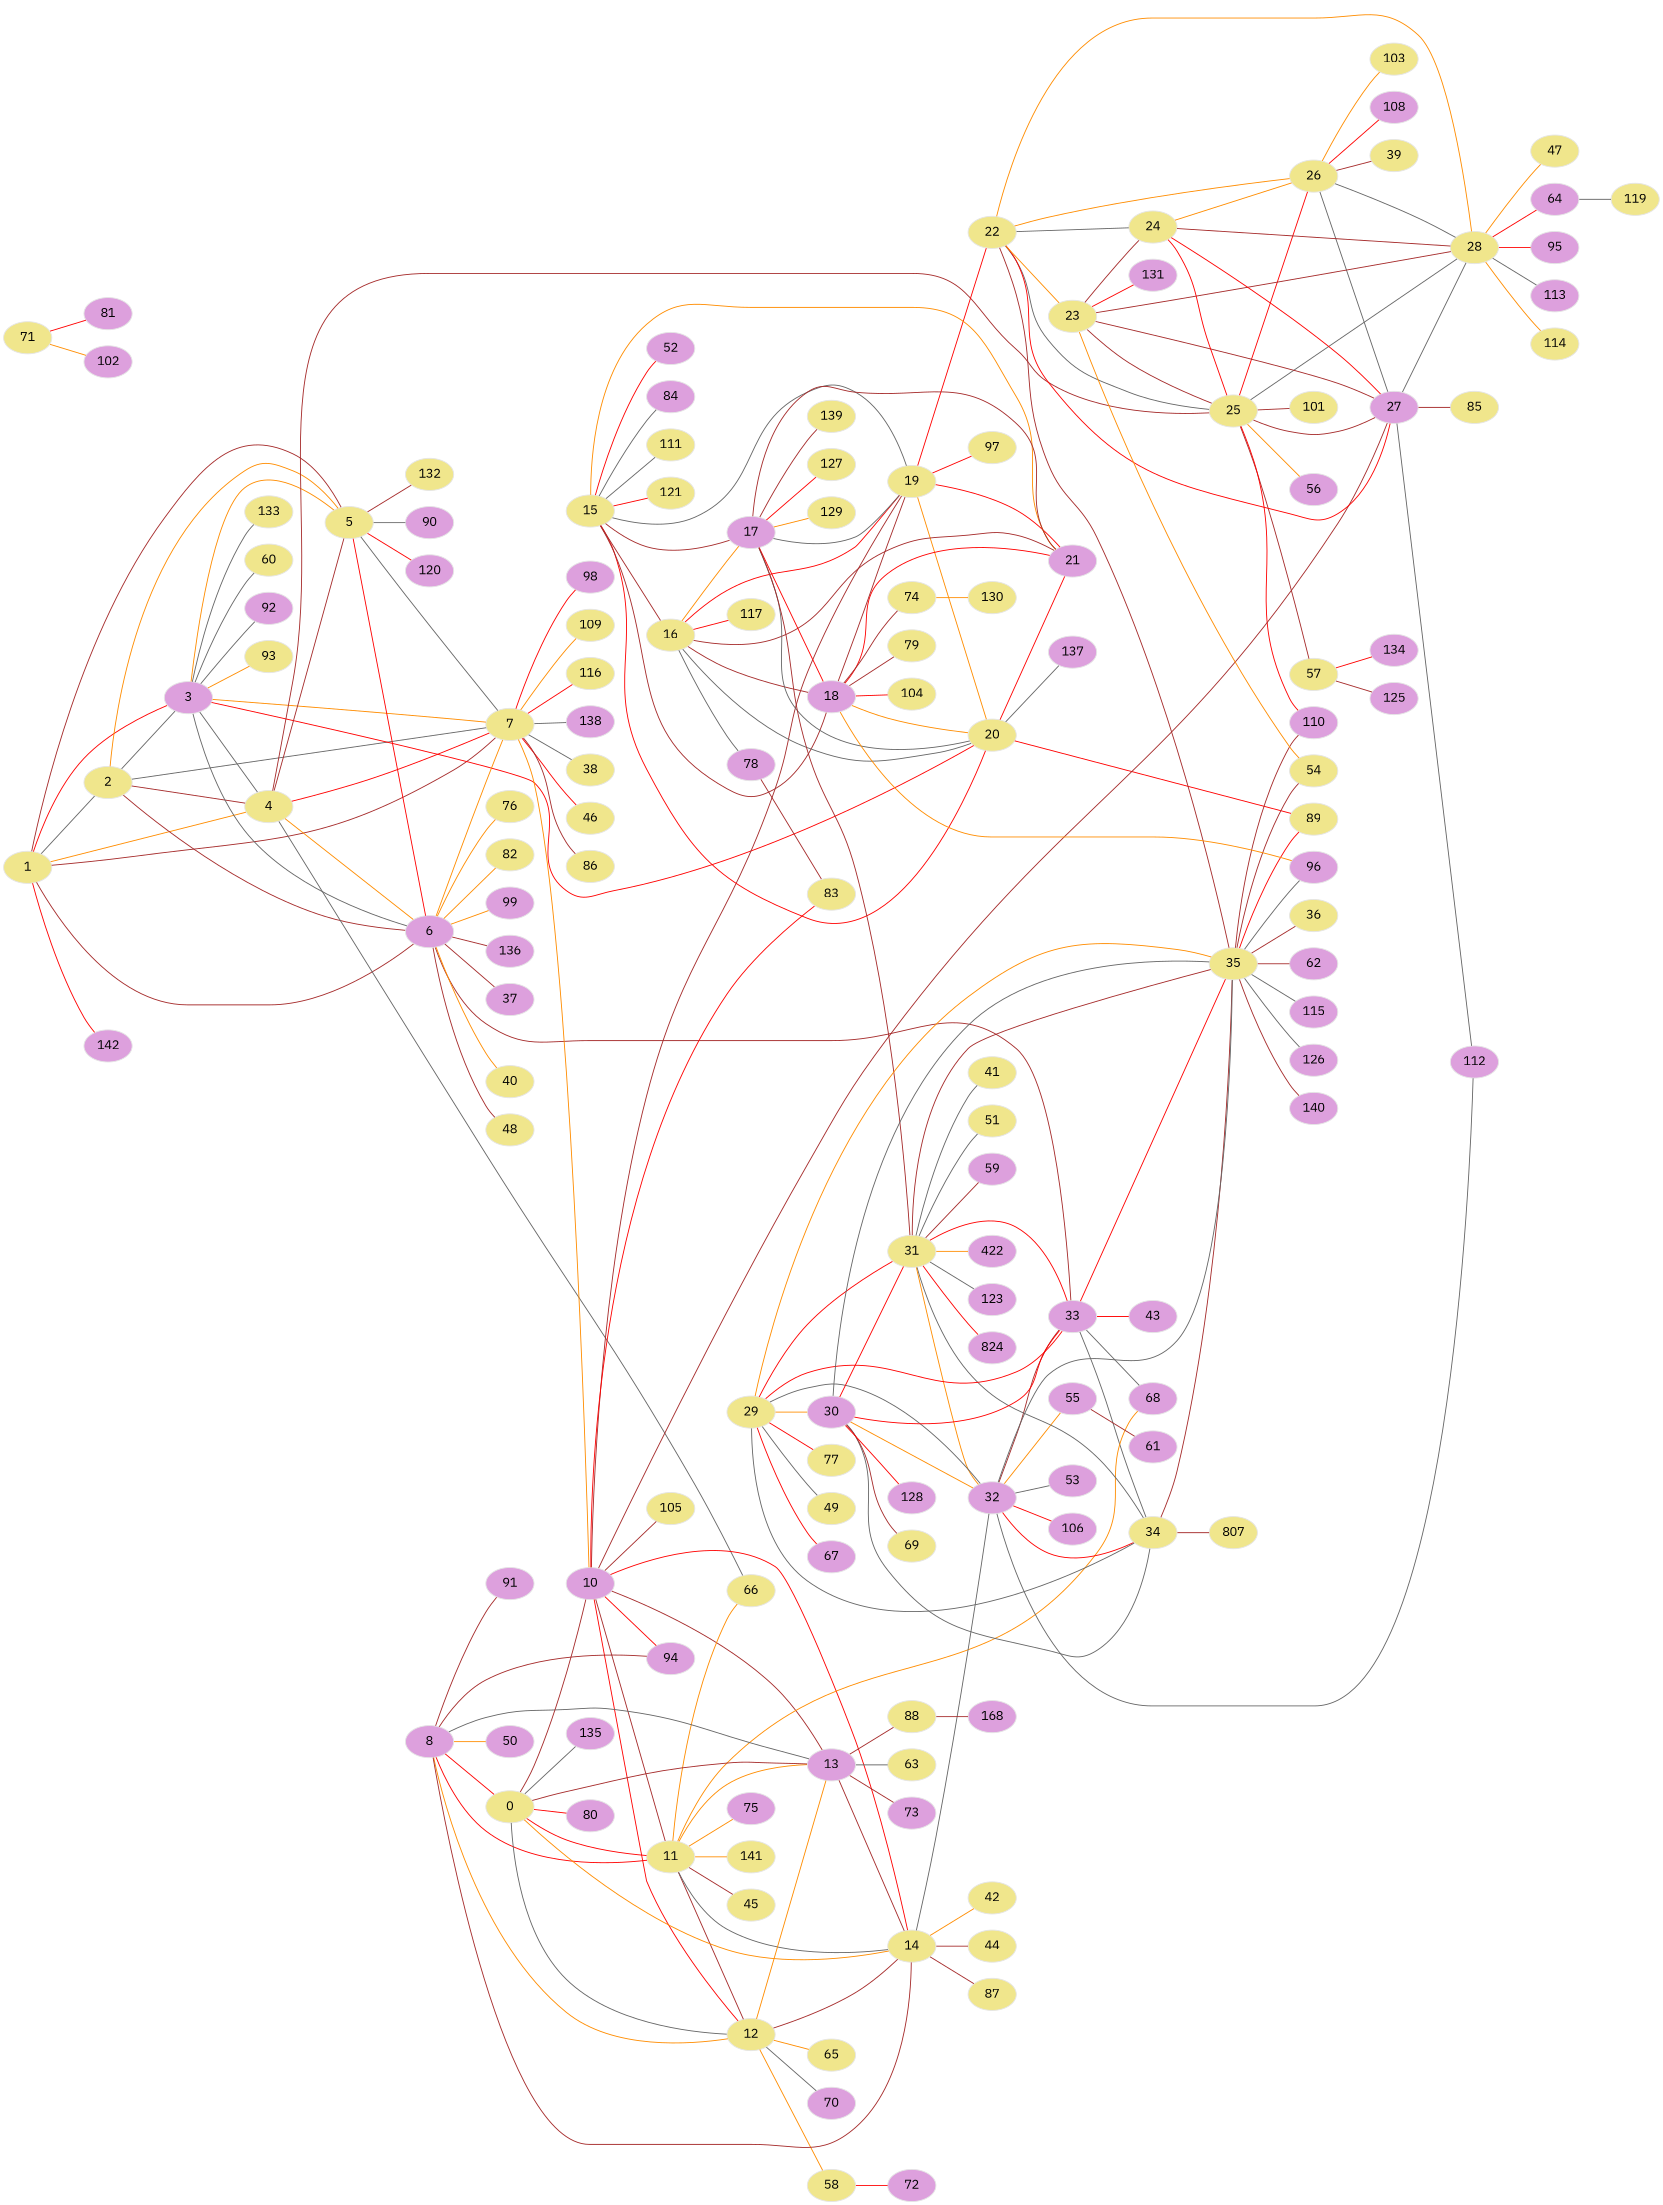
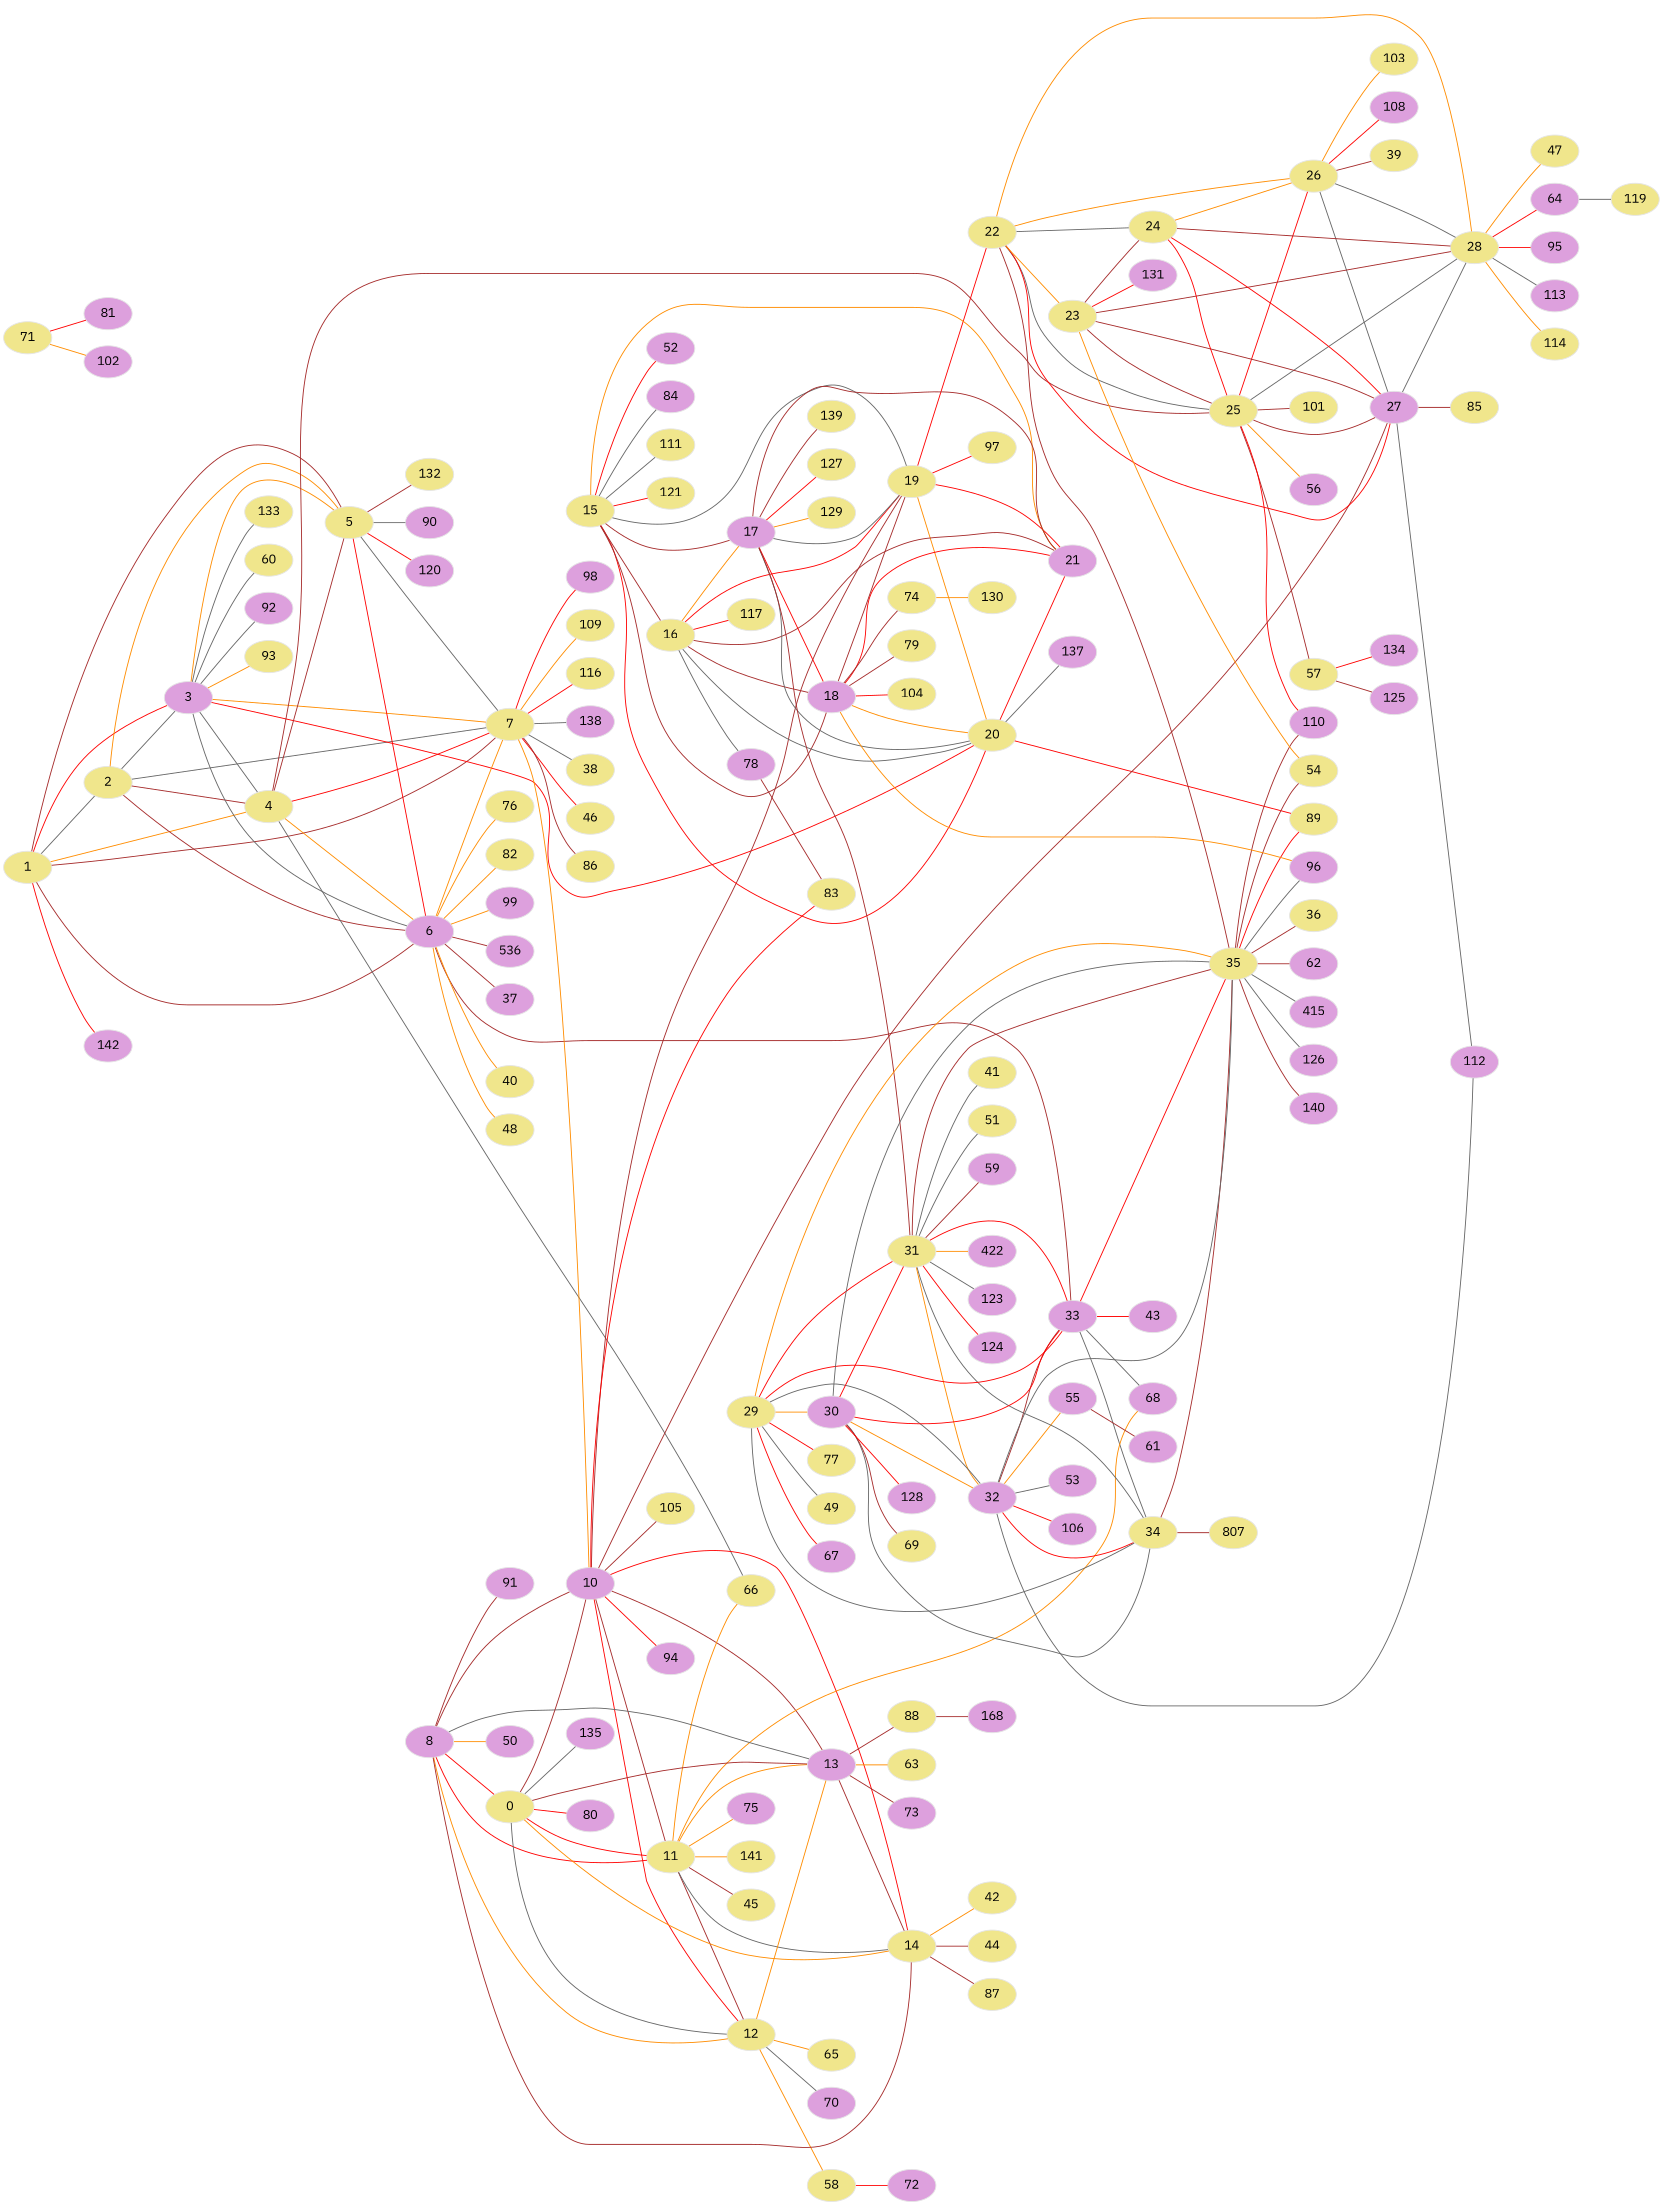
(510, 951) -> (510, 951)
(1314, 1012) -> (1314, 1012)
(455, 1036) -> (455, 1036)
(992, 1348) -> (992, 1348)
(532, 1664) -> (488, 1644)
(956, 1723) -> none
(872, 1765) -> (872, 1765)
(840, 2001) -> none
